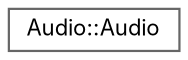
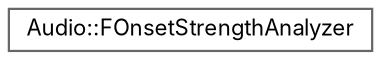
(94, 30) -> (191, 30)
